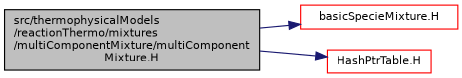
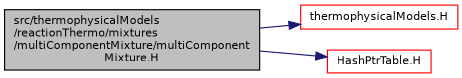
(379, 17) -> (379, 17)
